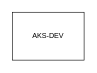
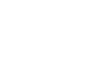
(48, 36) -> none
